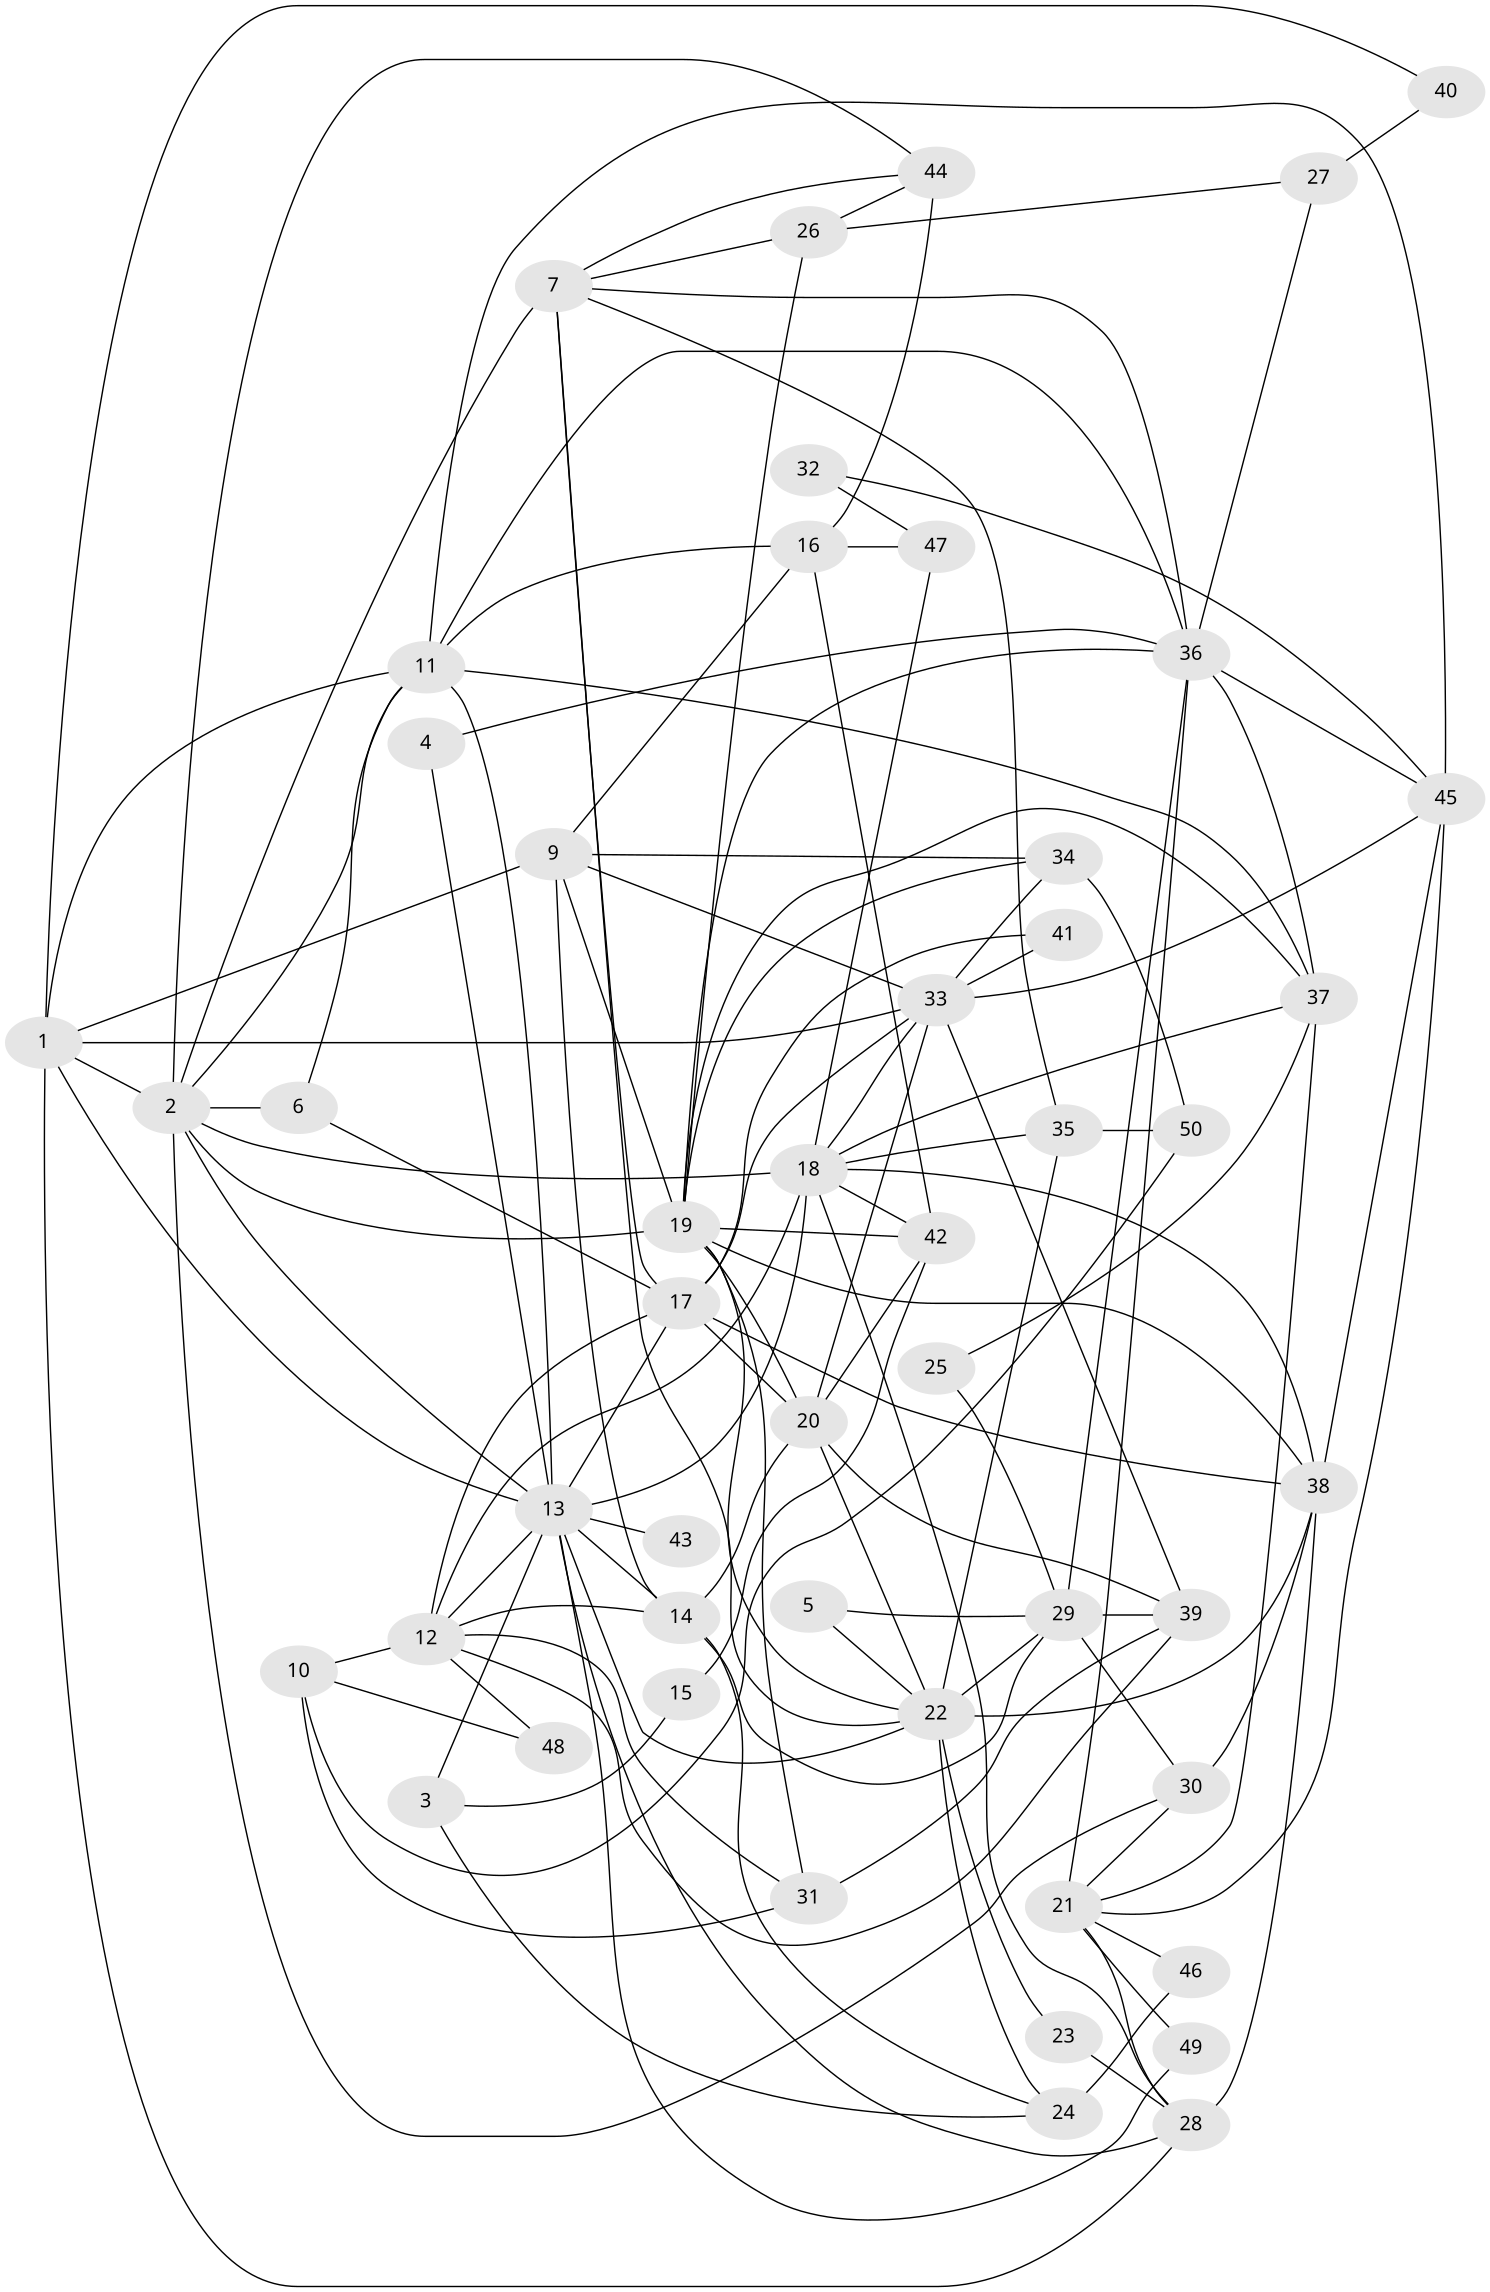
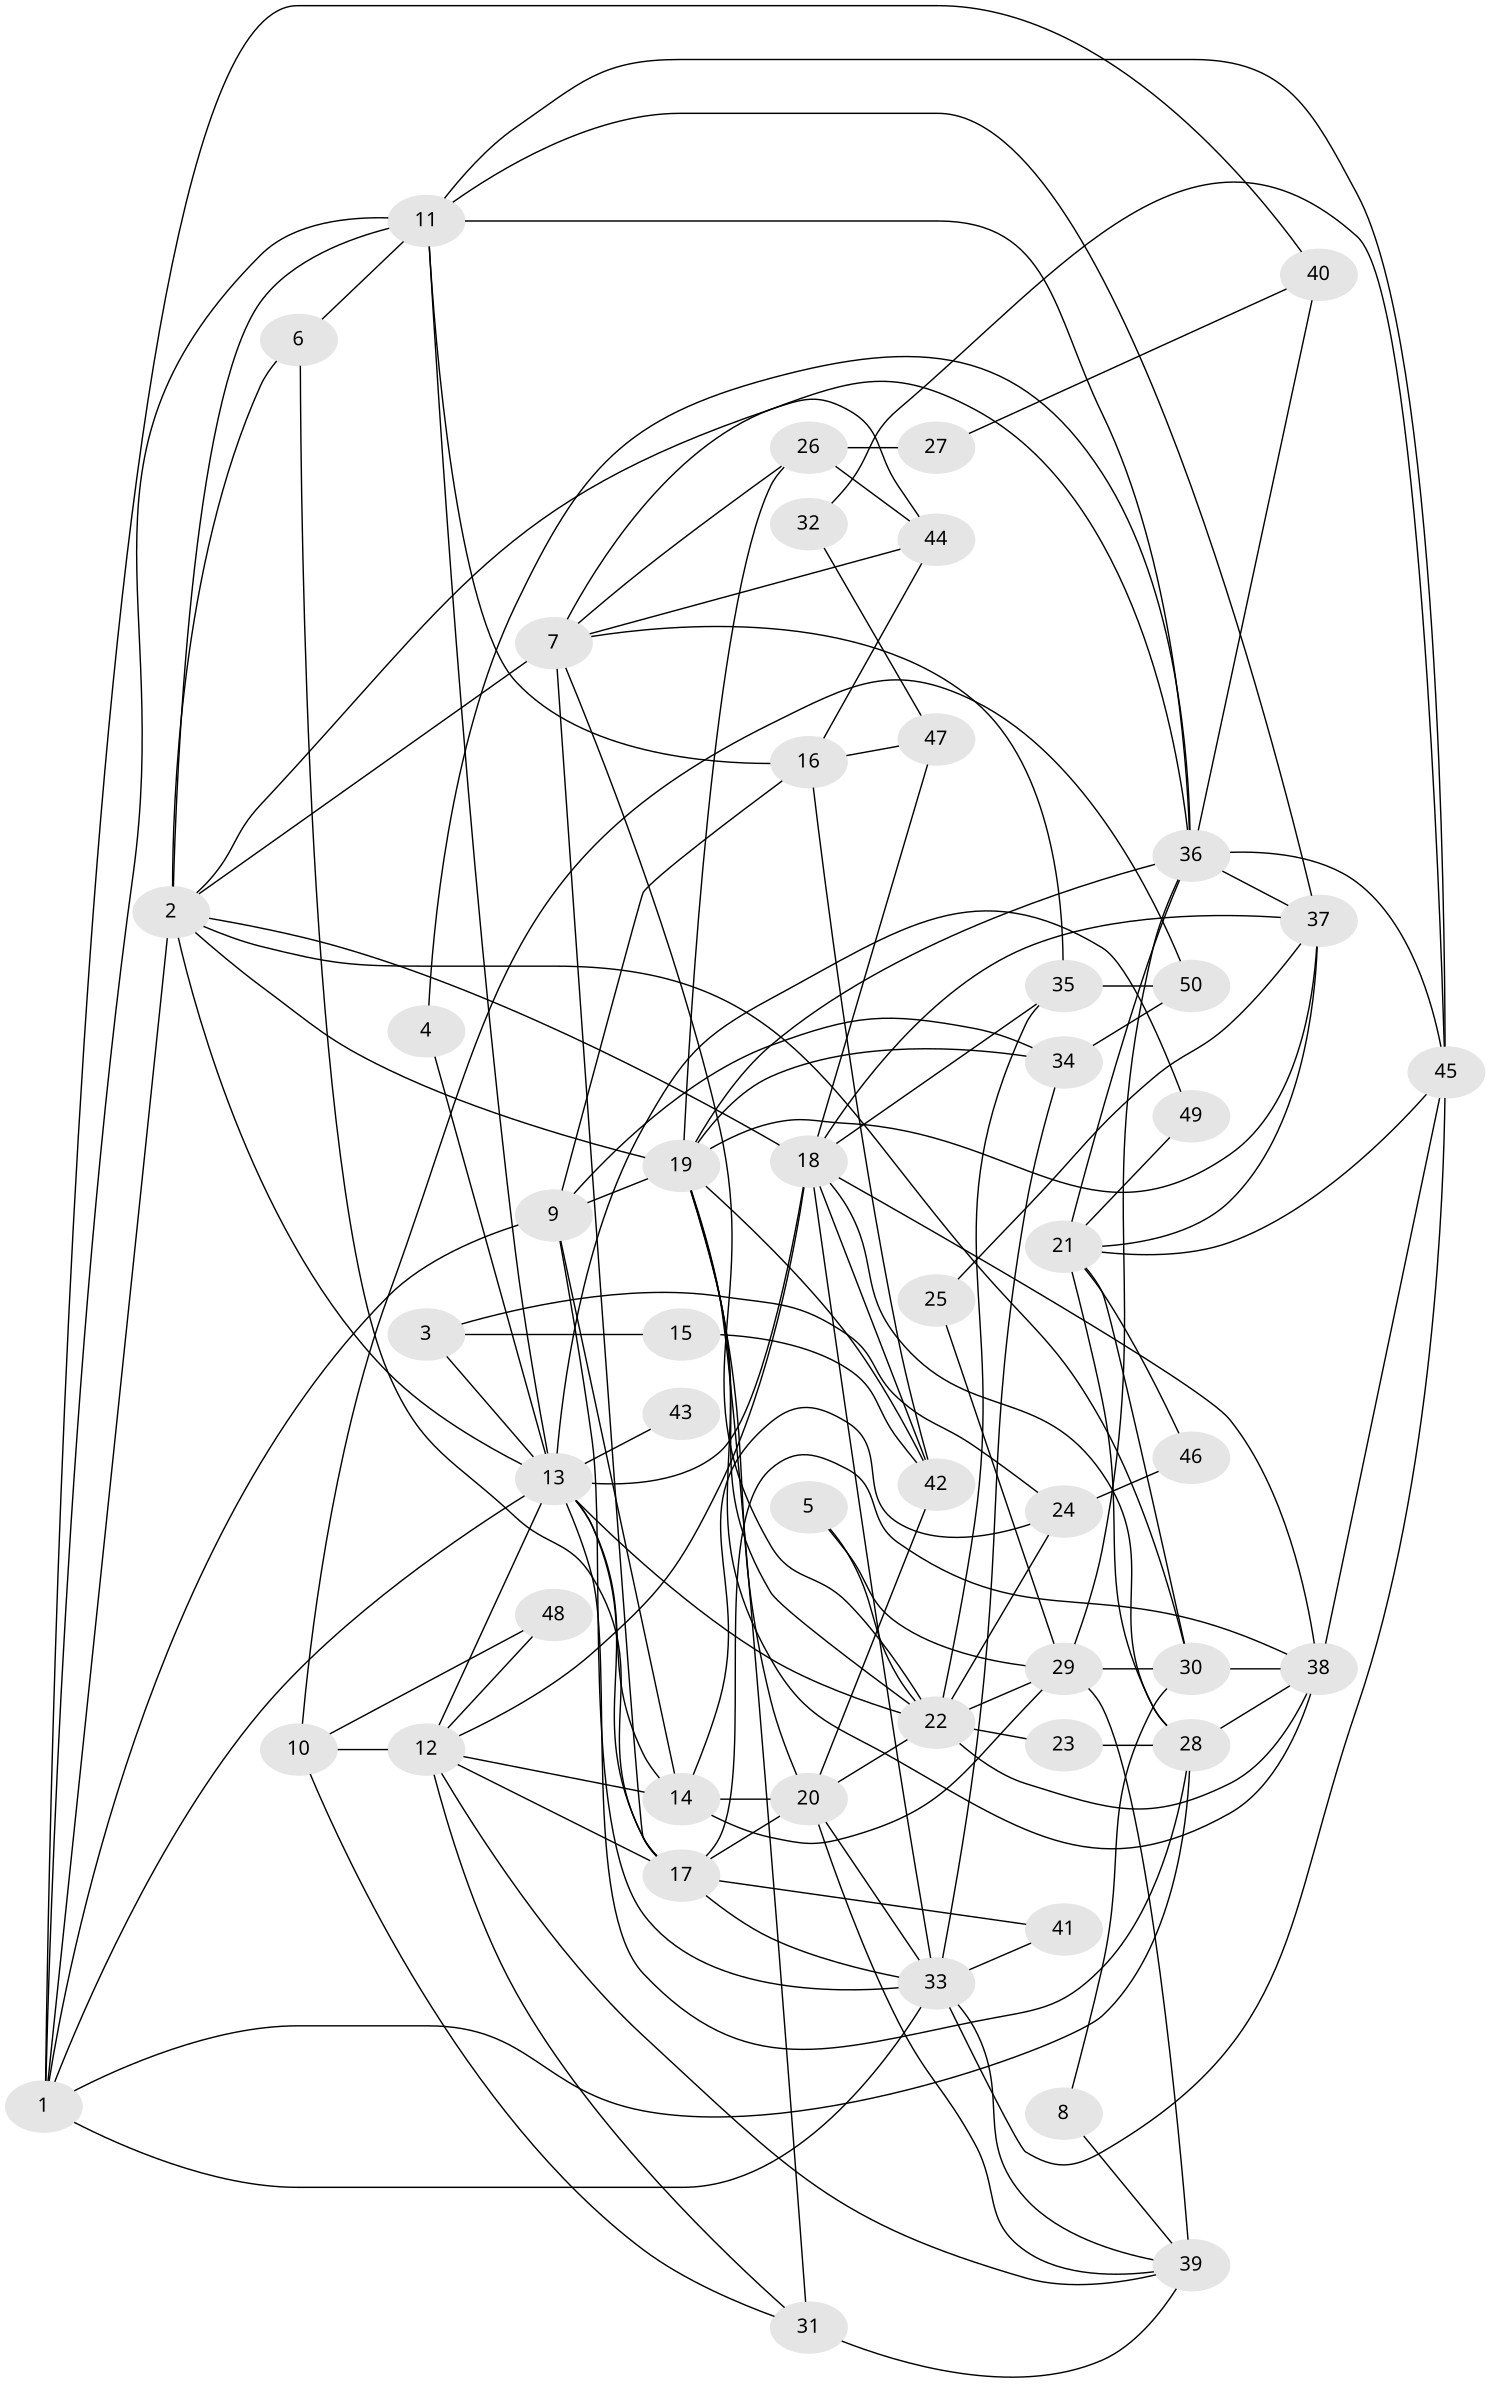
(1255, 416) -> (1255, 565)
none -> (1064, 2114)
